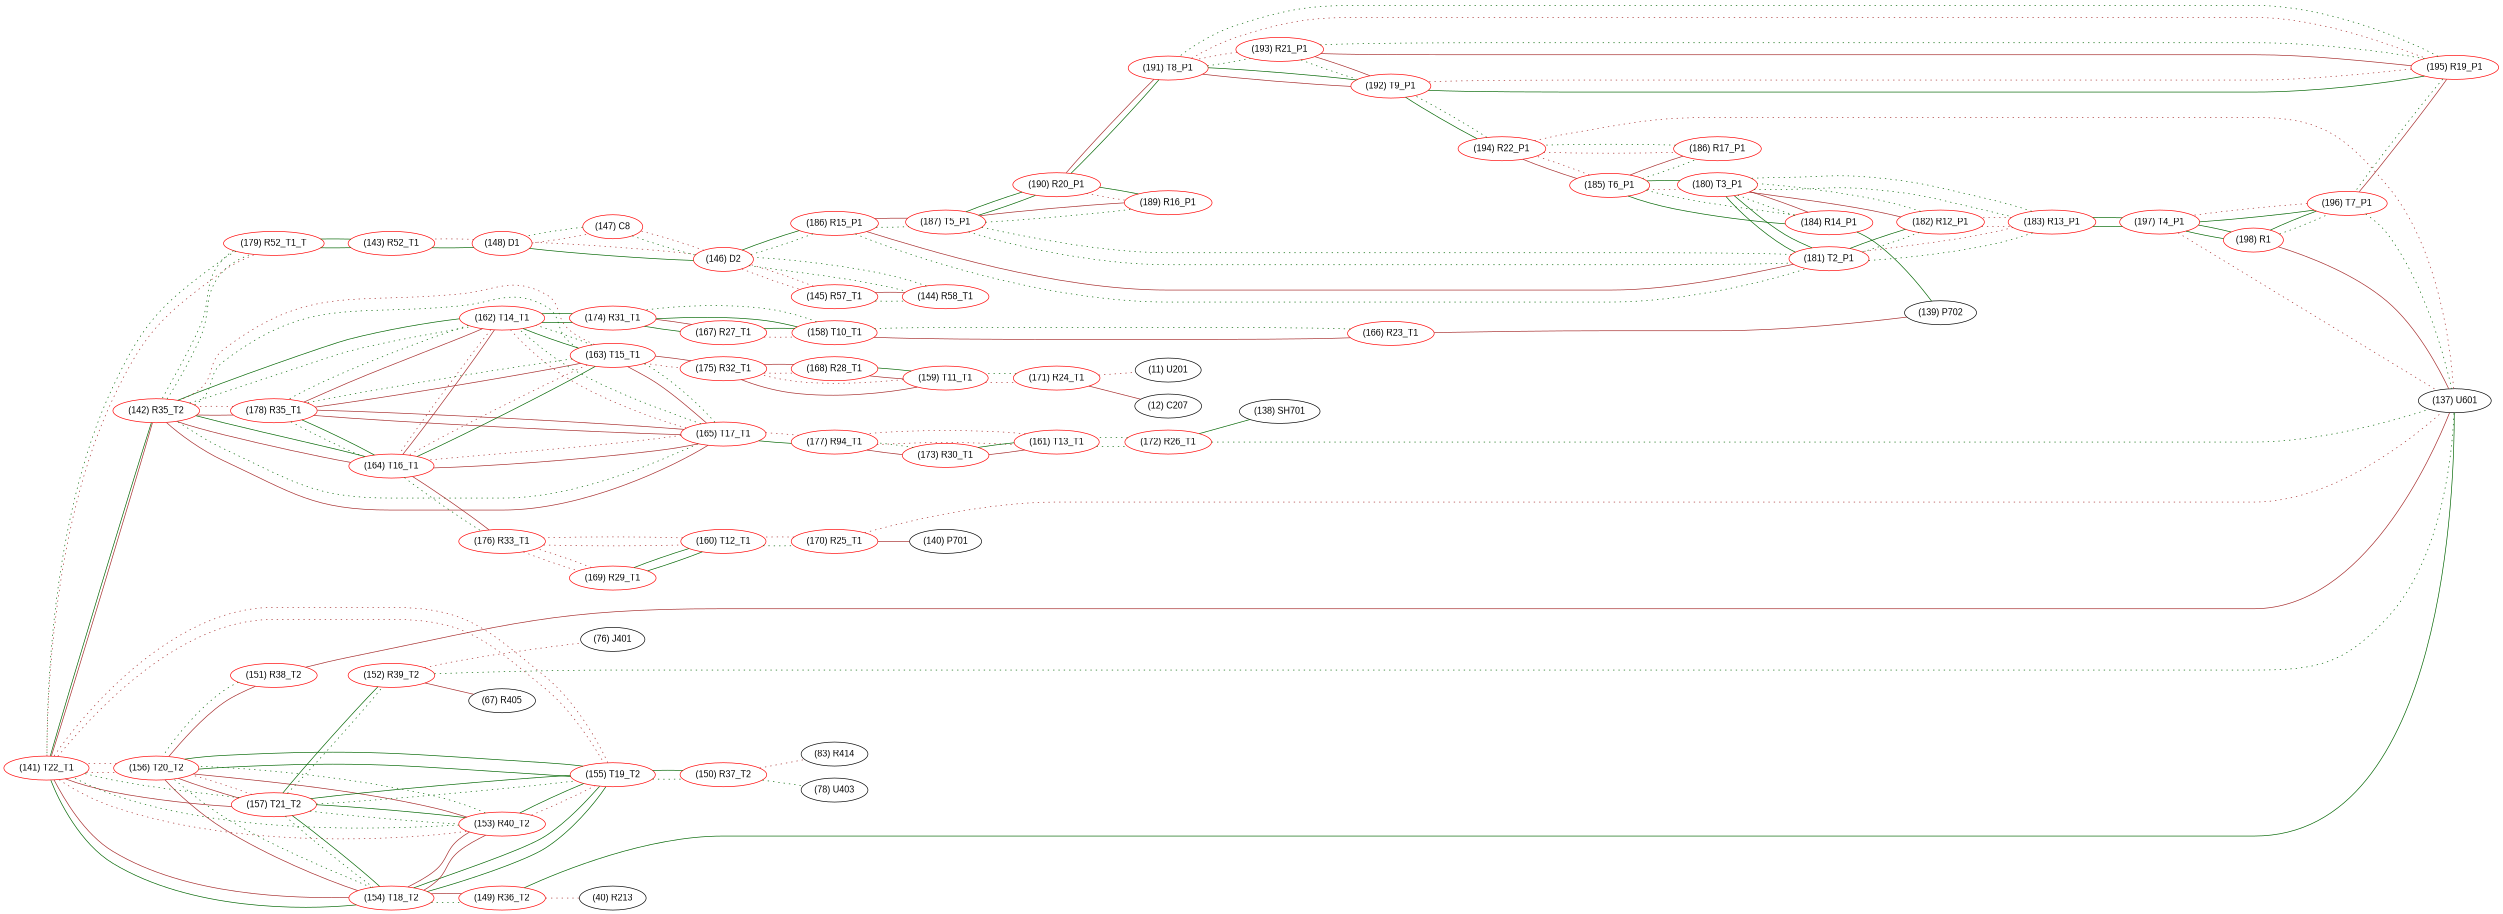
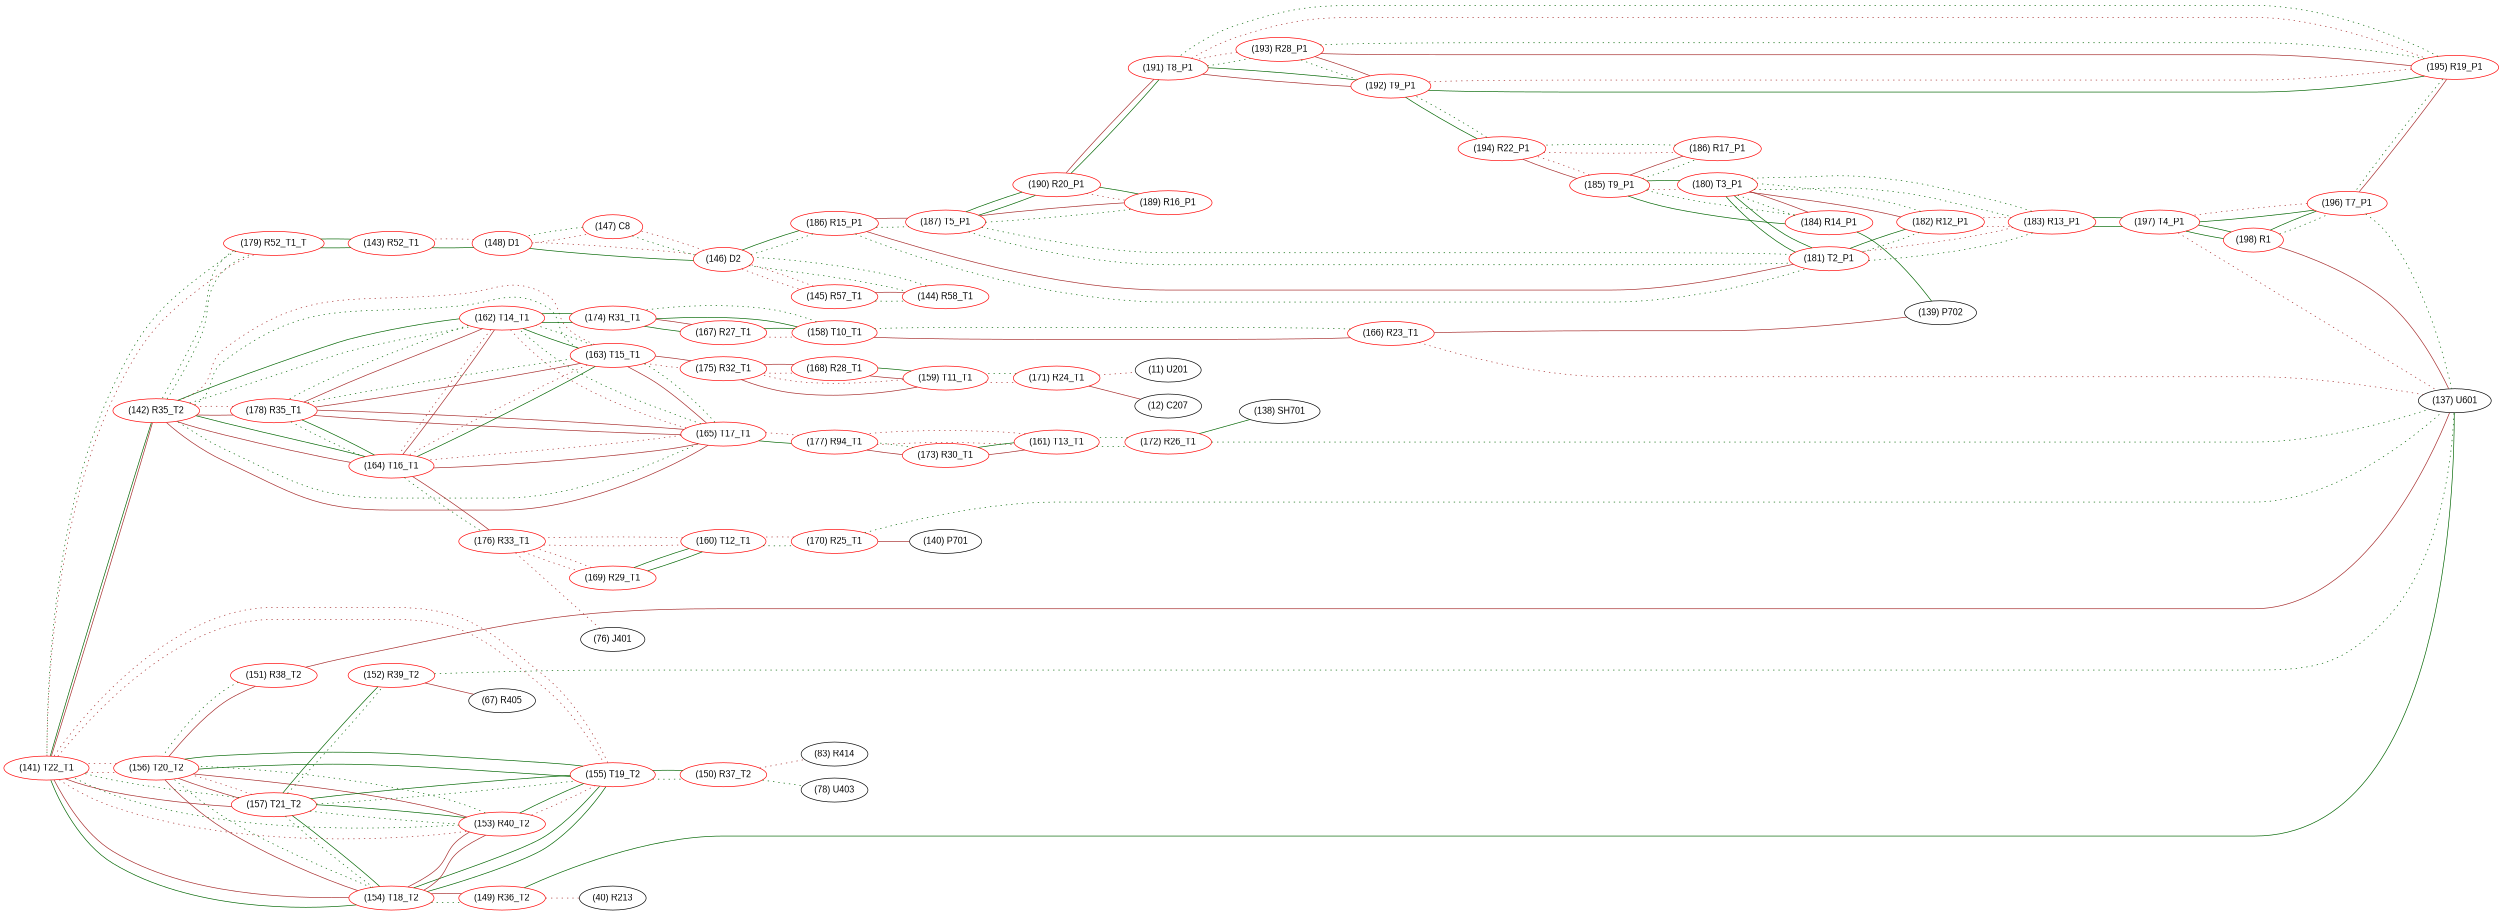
(1280, 49) -> (1280, 49)
(2080, 117) -> (1920, 377)
(1610, 185) -> (1610, 185)
(1664, 502) -> (1664, 502)
(495, 655) -> (558, 591)
